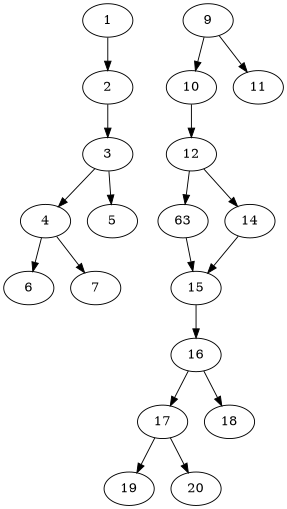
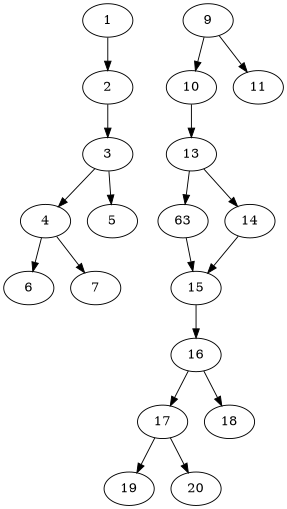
(191, 154) -> (191, 154)
